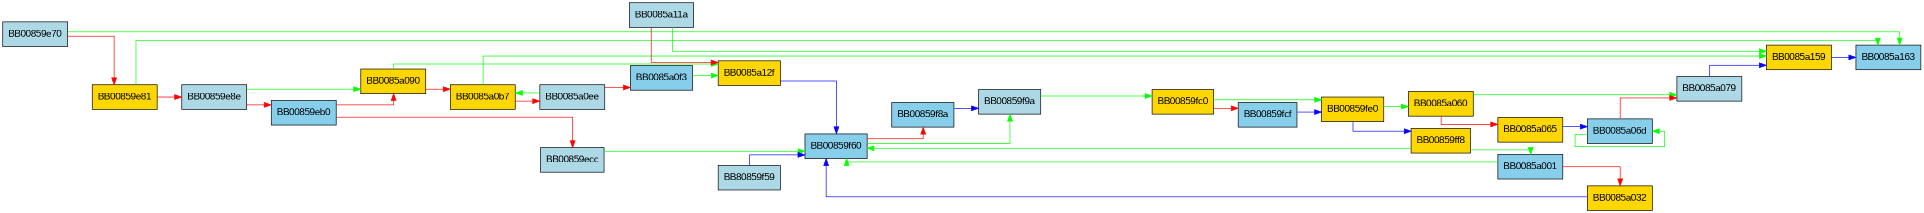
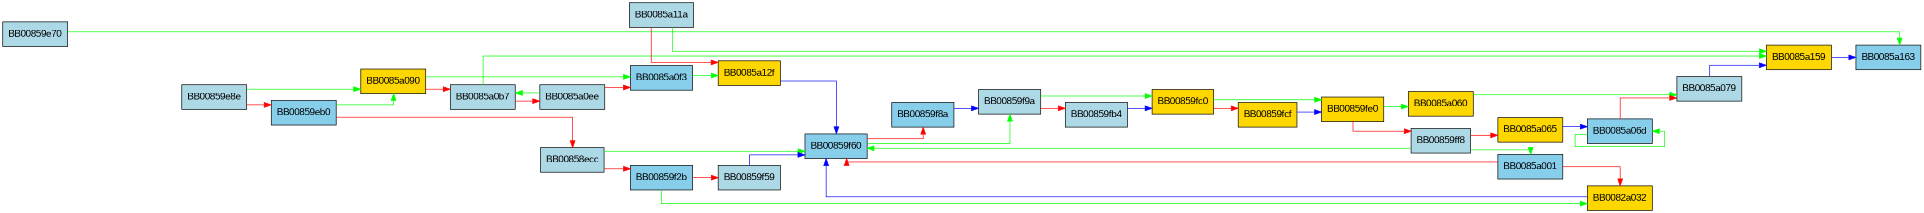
(550, 64) -> (525, 77)
(125, 97) -> none
(483, 97) -> (483, 97)
(367, 105) -> (367, 105)
none -> (1096, 115)
(1268, 115) -> (1268, 115)
(1462, 124) -> (1481, 135)
(1374, 131) -> (1374, 131)
(1441, 141) -> (1441, 141)
(572, 160) -> (572, 160)
(1172, 162) -> (1172, 162)
none -> (661, 178)
(749, 178) -> (749, 178)
(1620, 198) -> (1620, 198)
